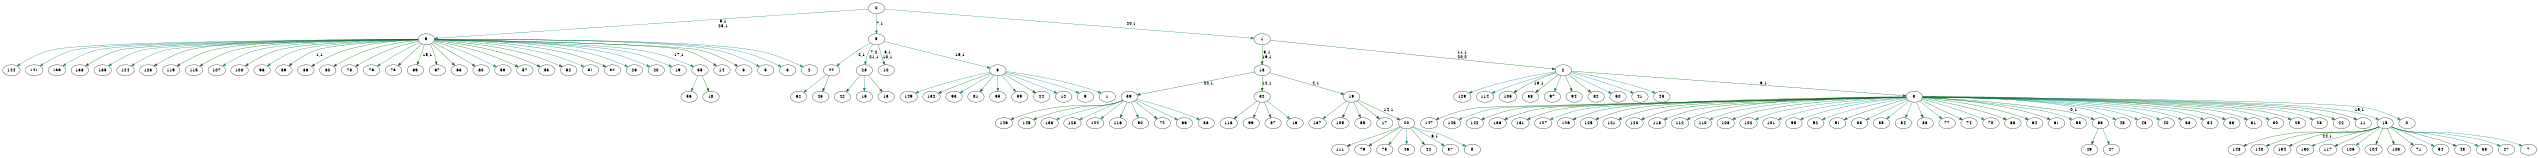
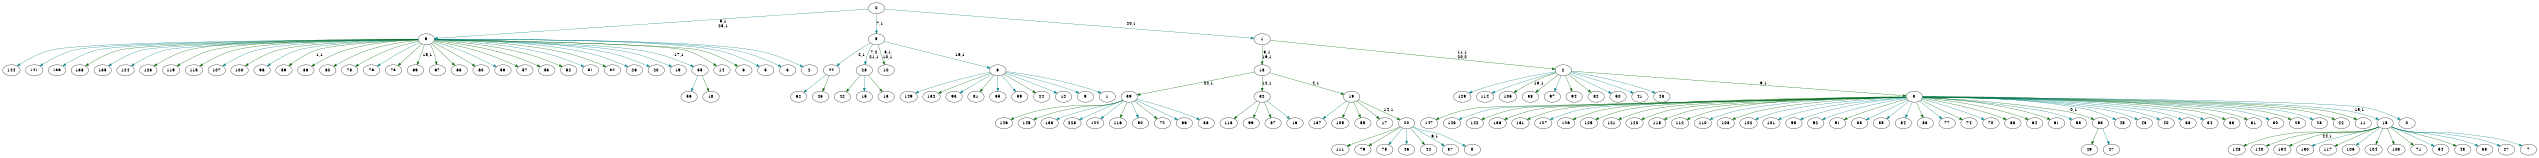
(1072, 123) -> (1072, 123)
